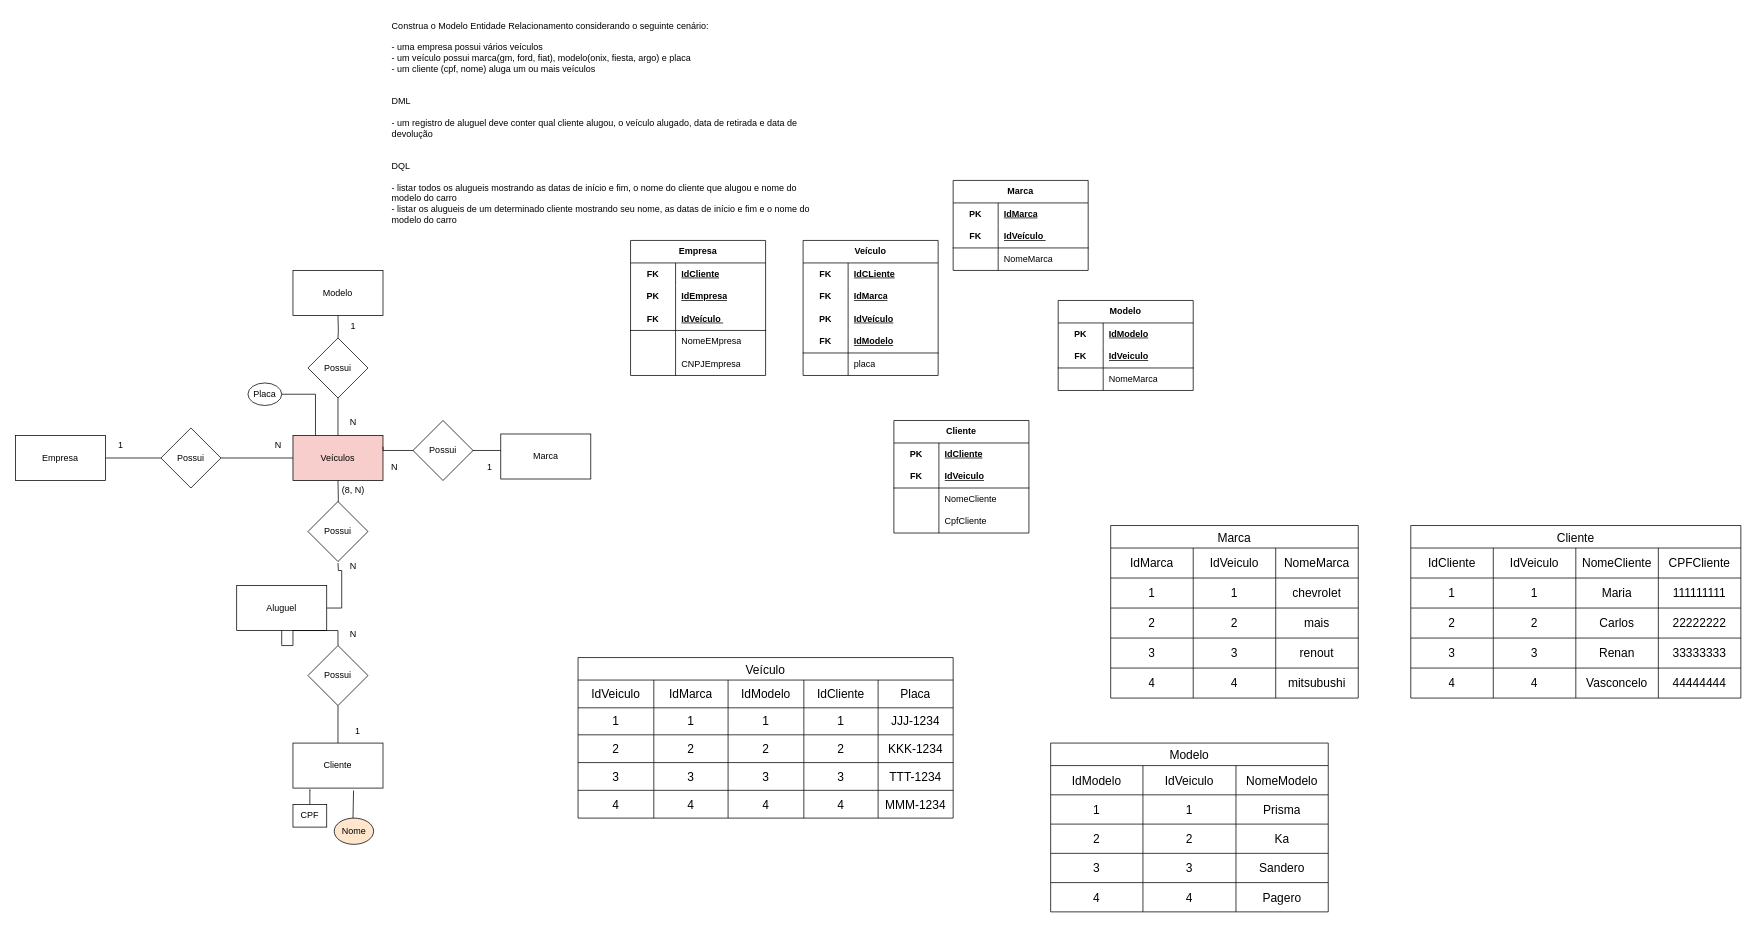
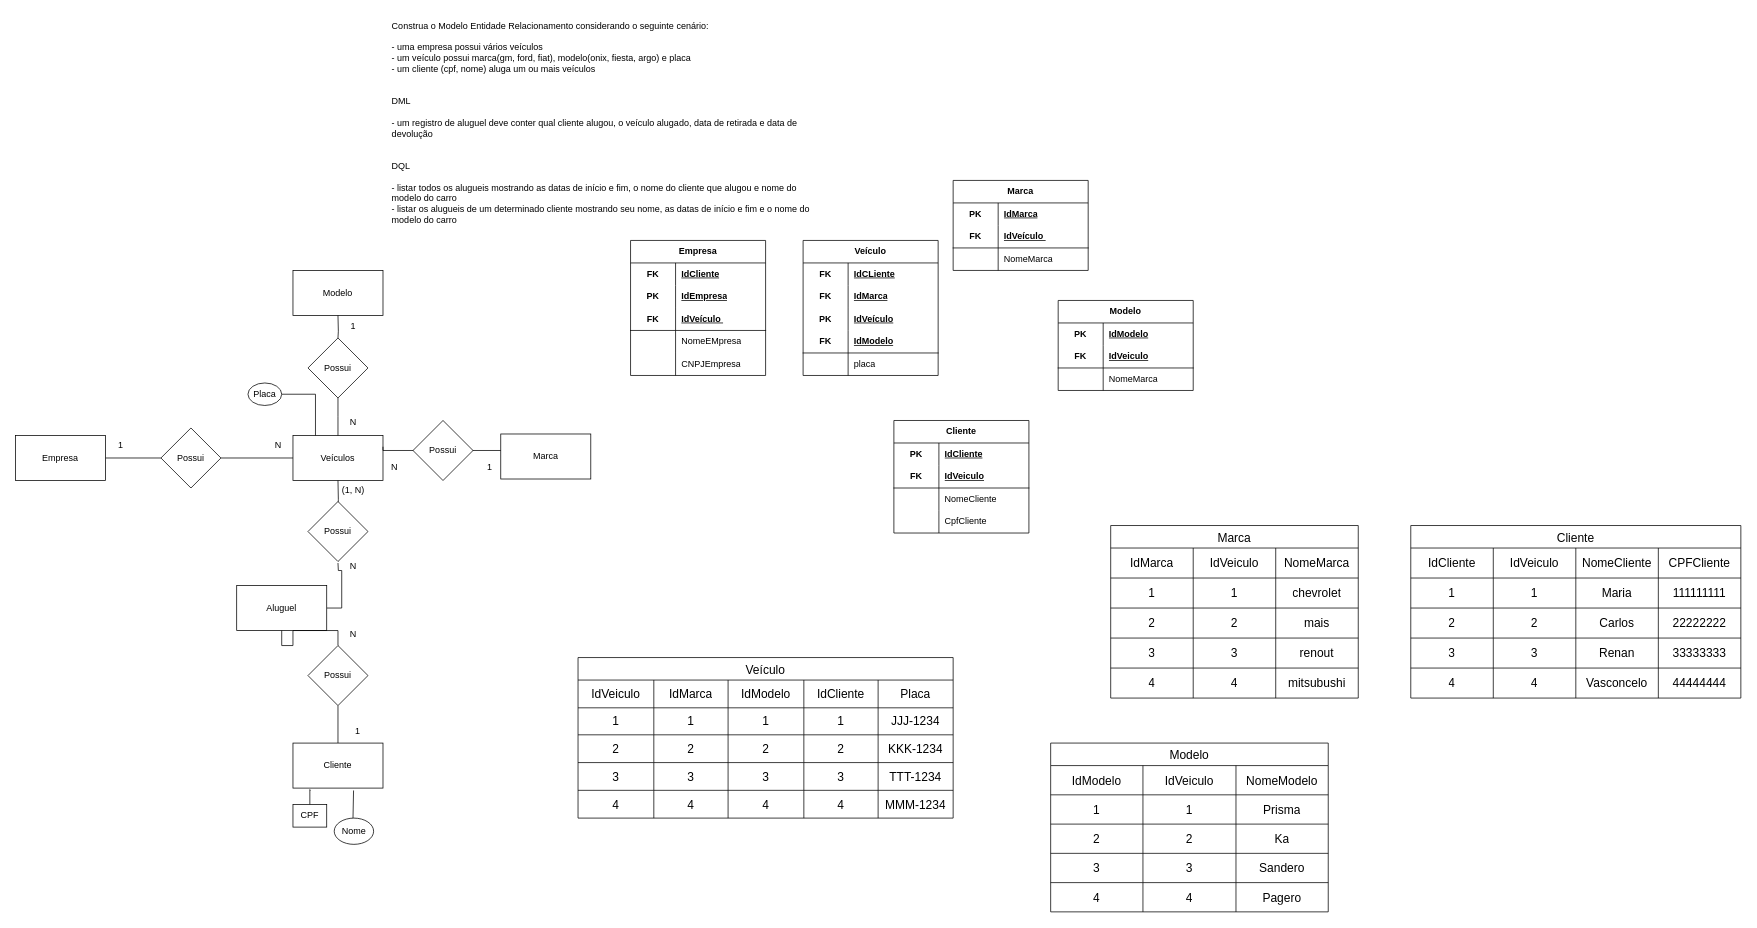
(338, 458) -> (338, 458)
(353, 490) -> (353, 490)
(354, 831) -> (354, 831)
